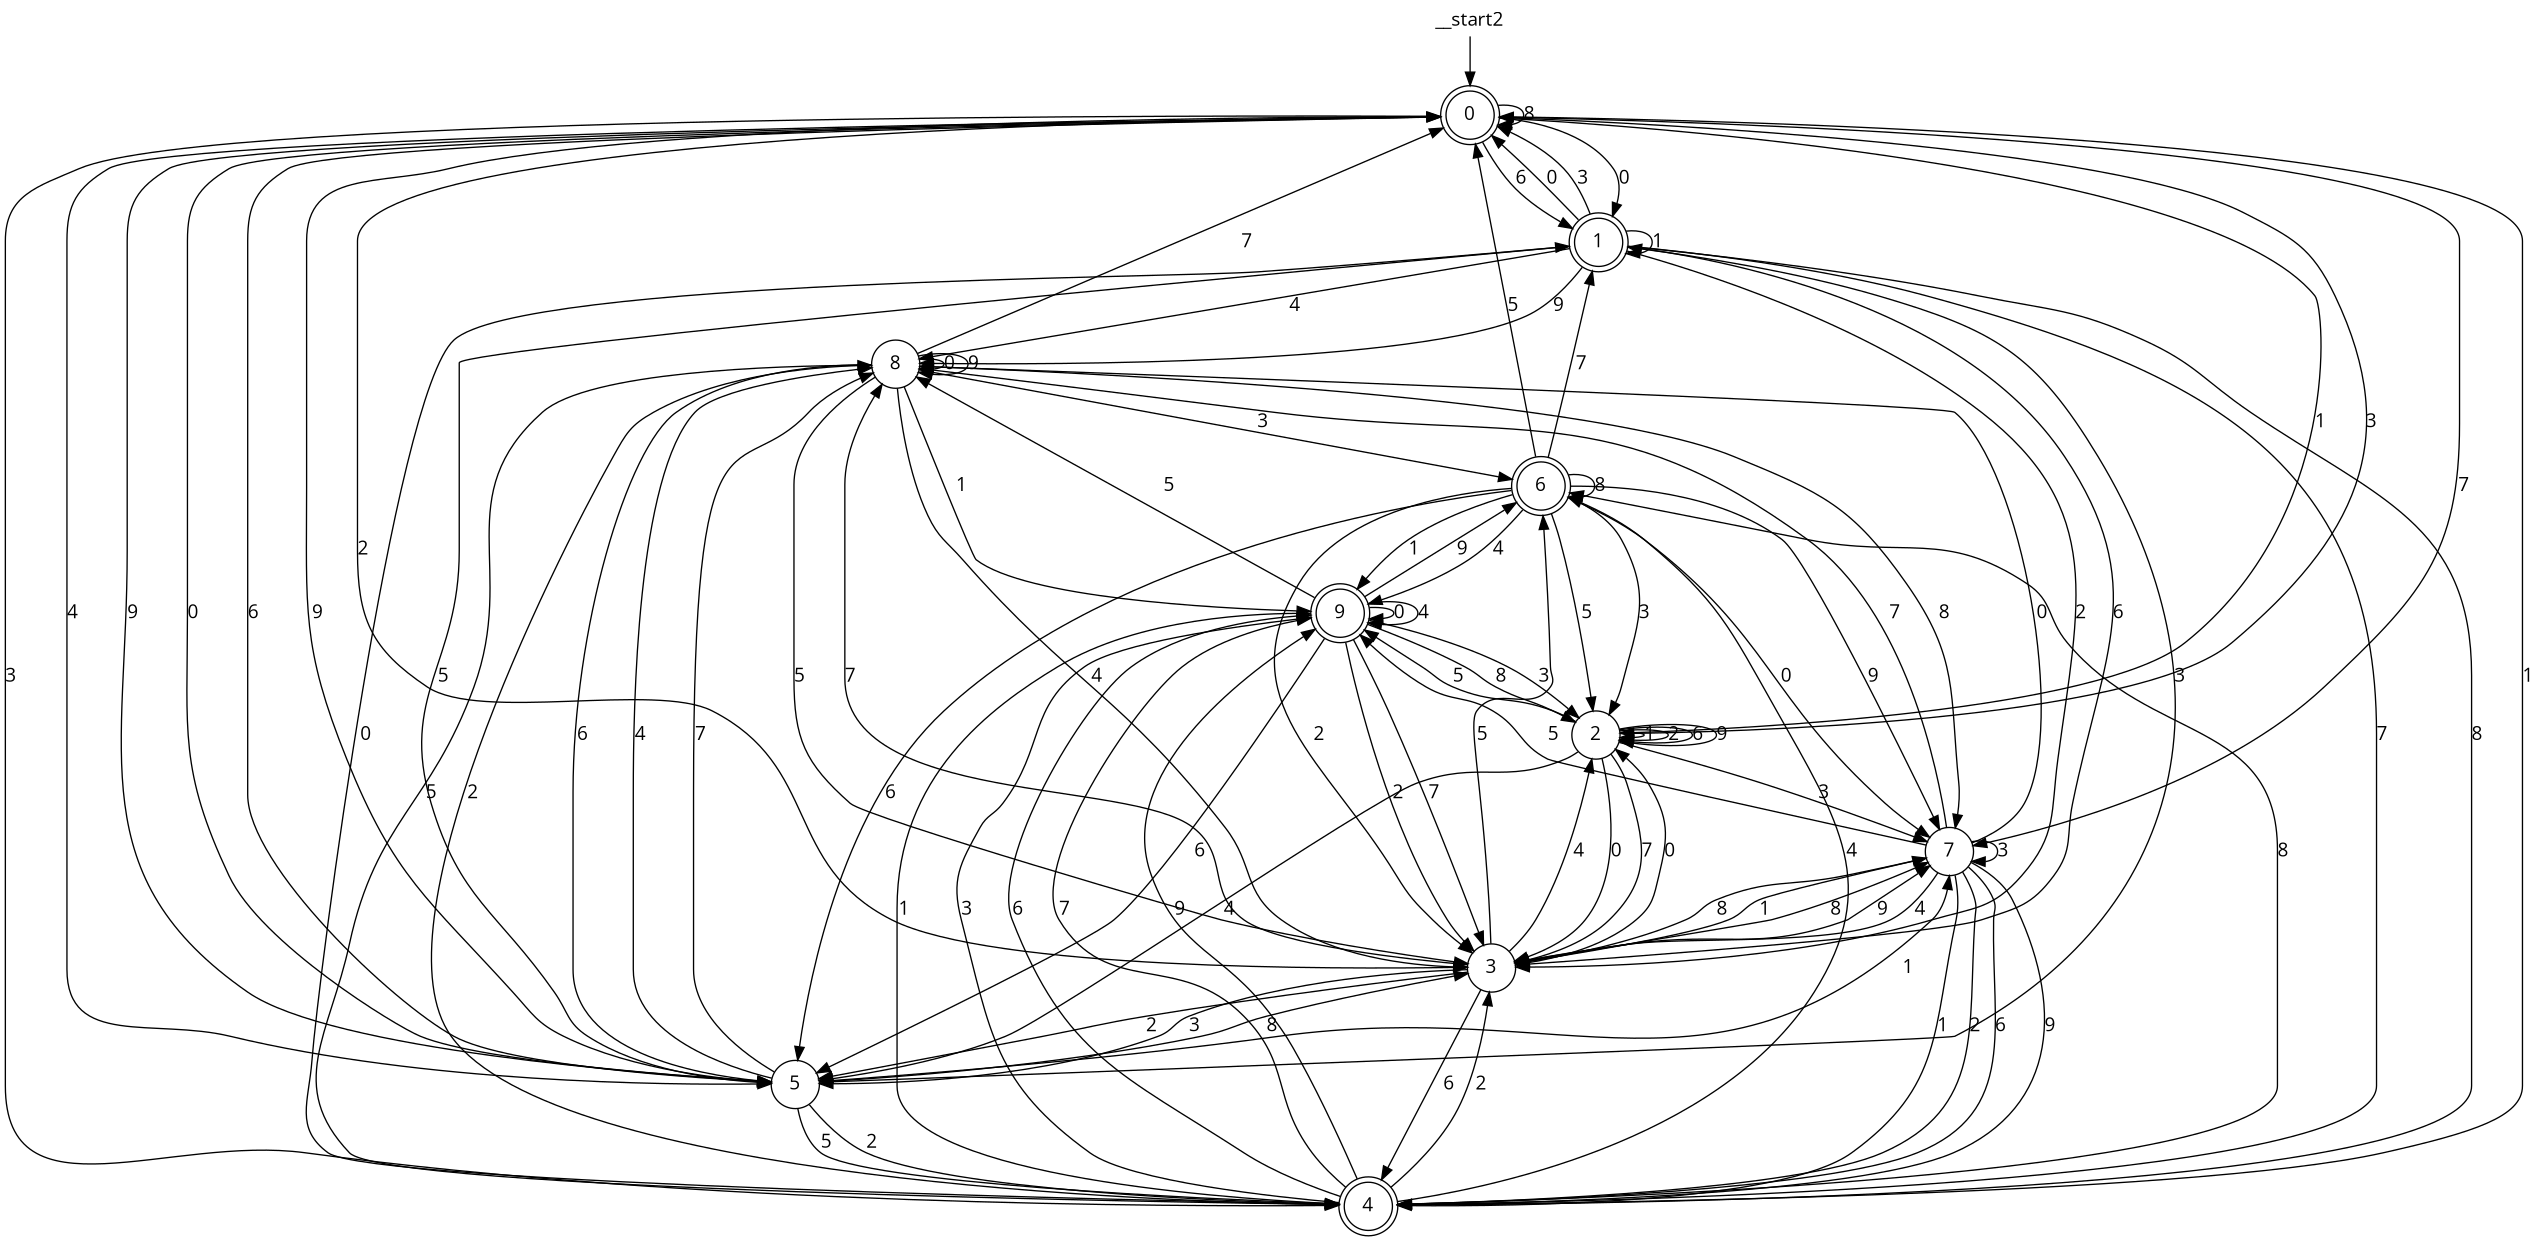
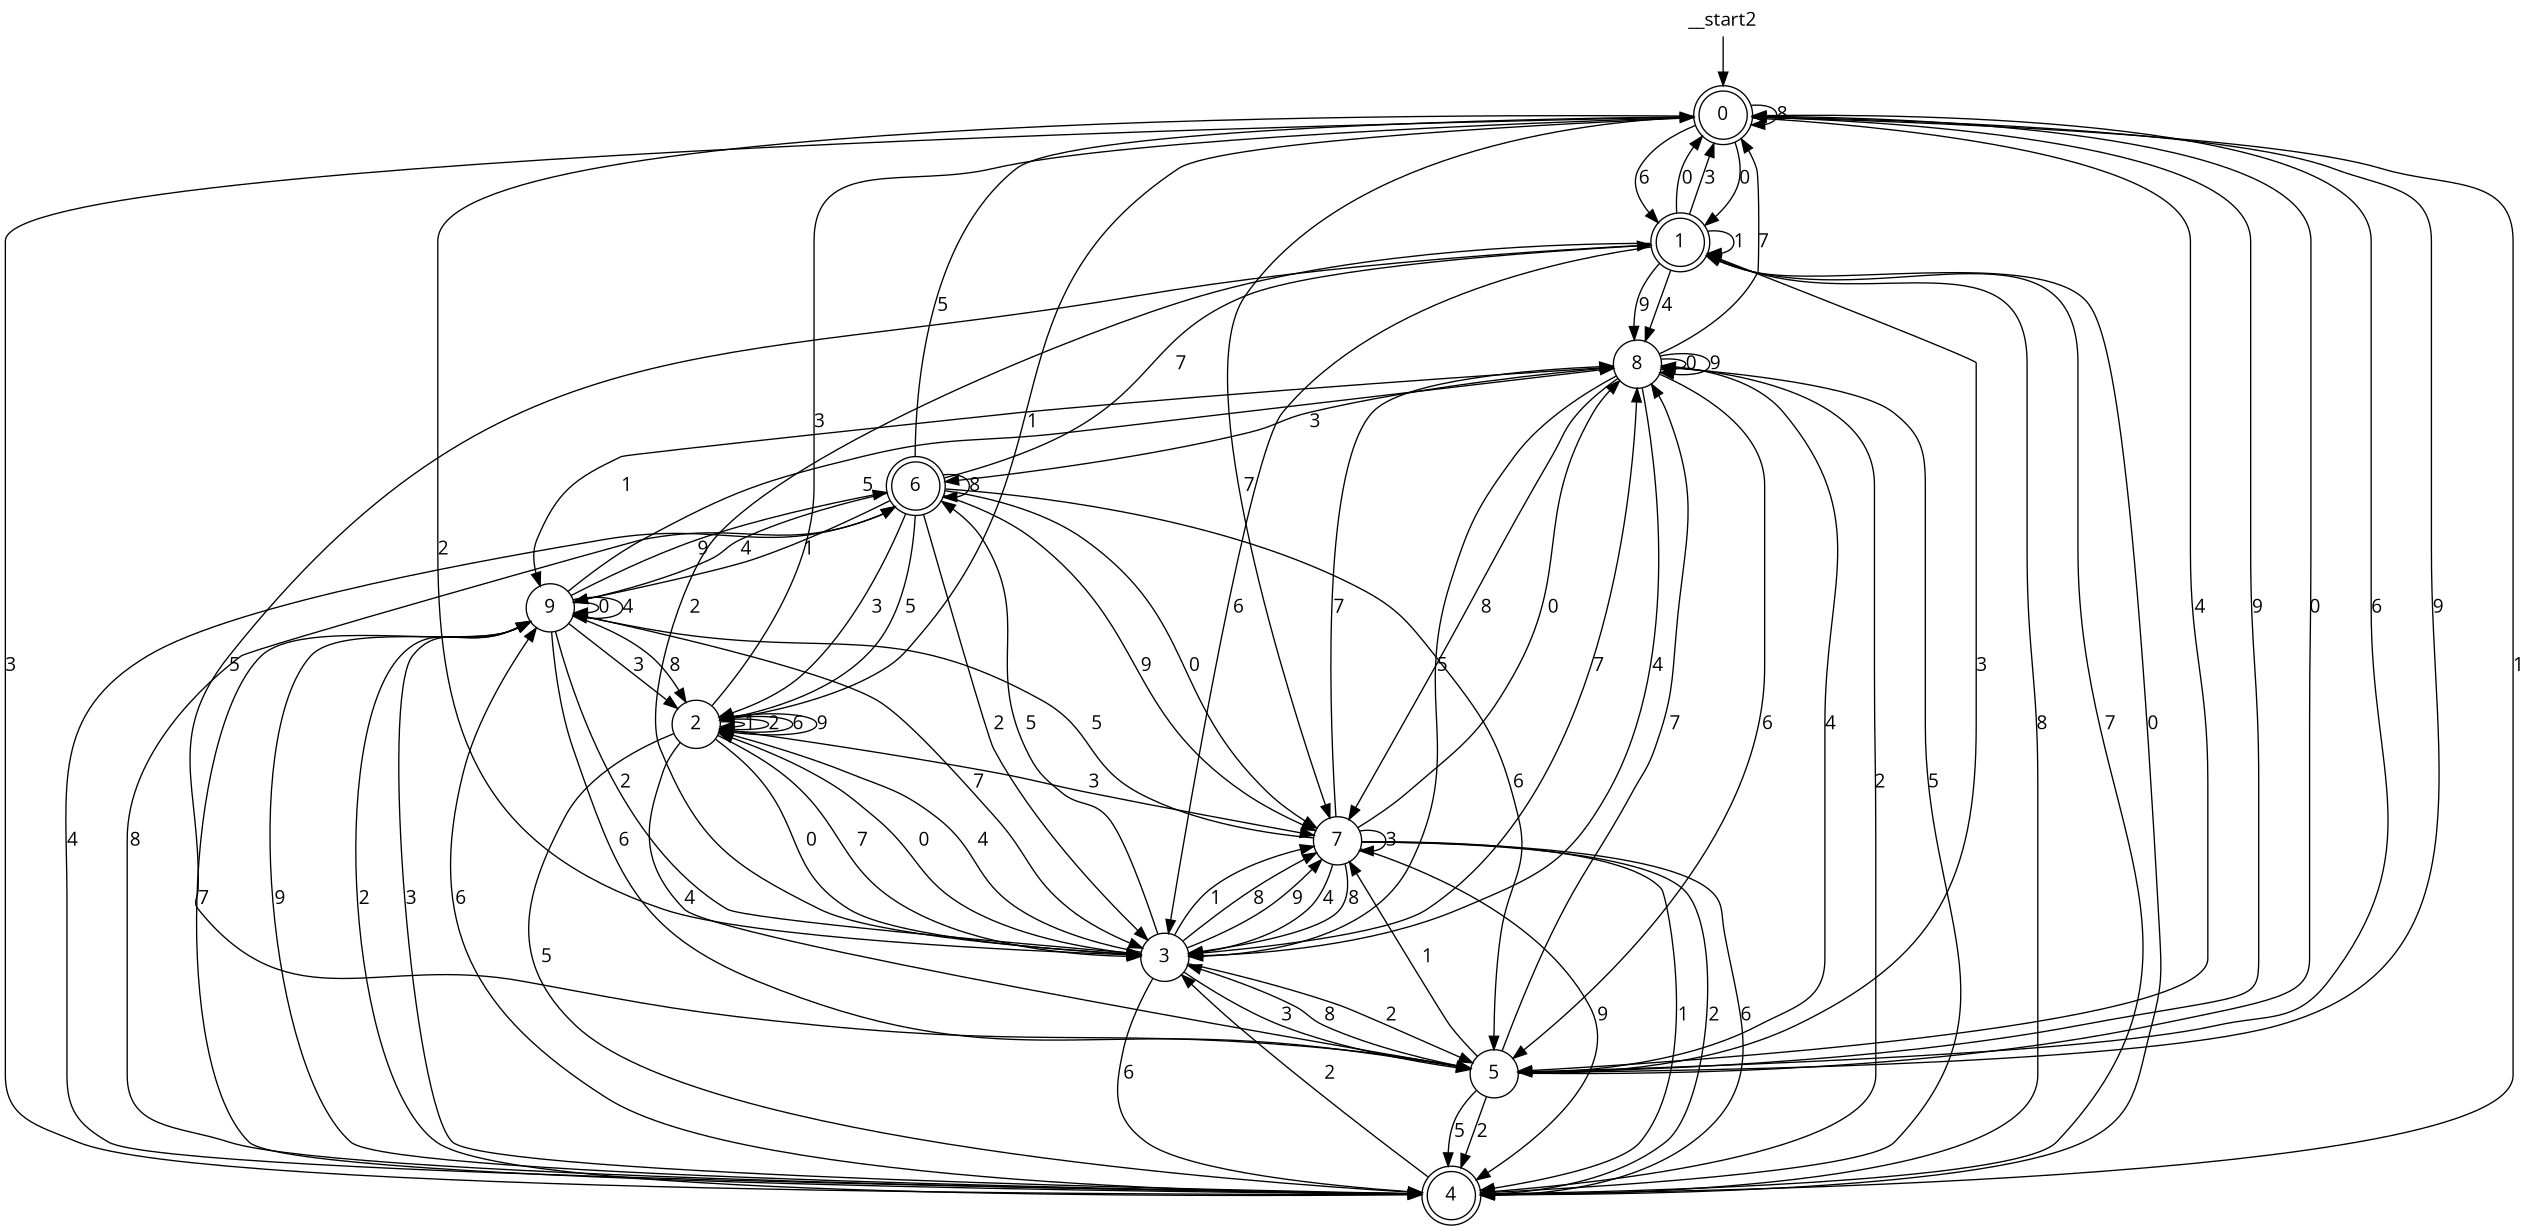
(1340, 613) -> (550, 608)
(1465, 691) -> (801, 1115)
(904, 910) -> (365, 899)
